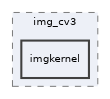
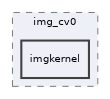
(55, 22) -> (55, 22)
